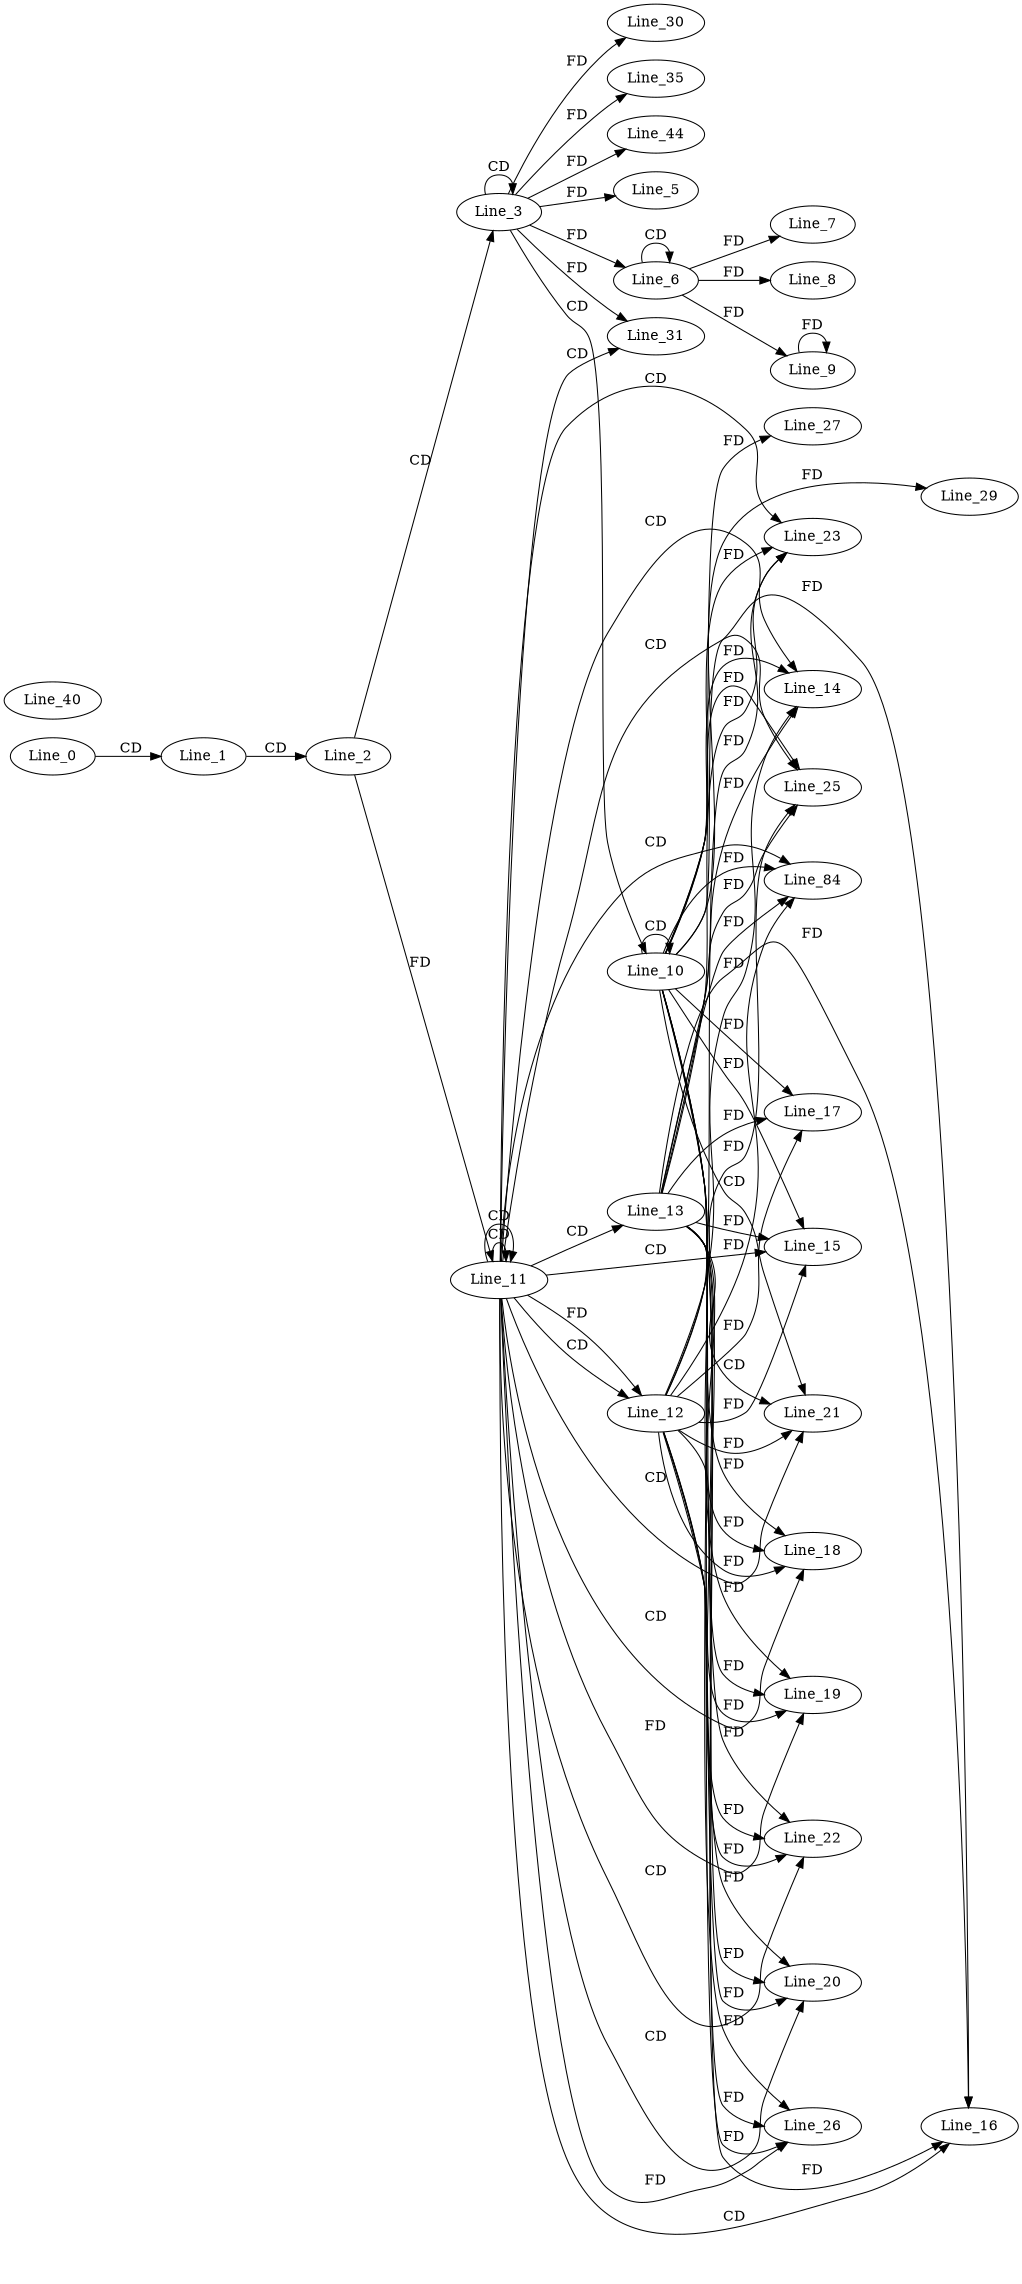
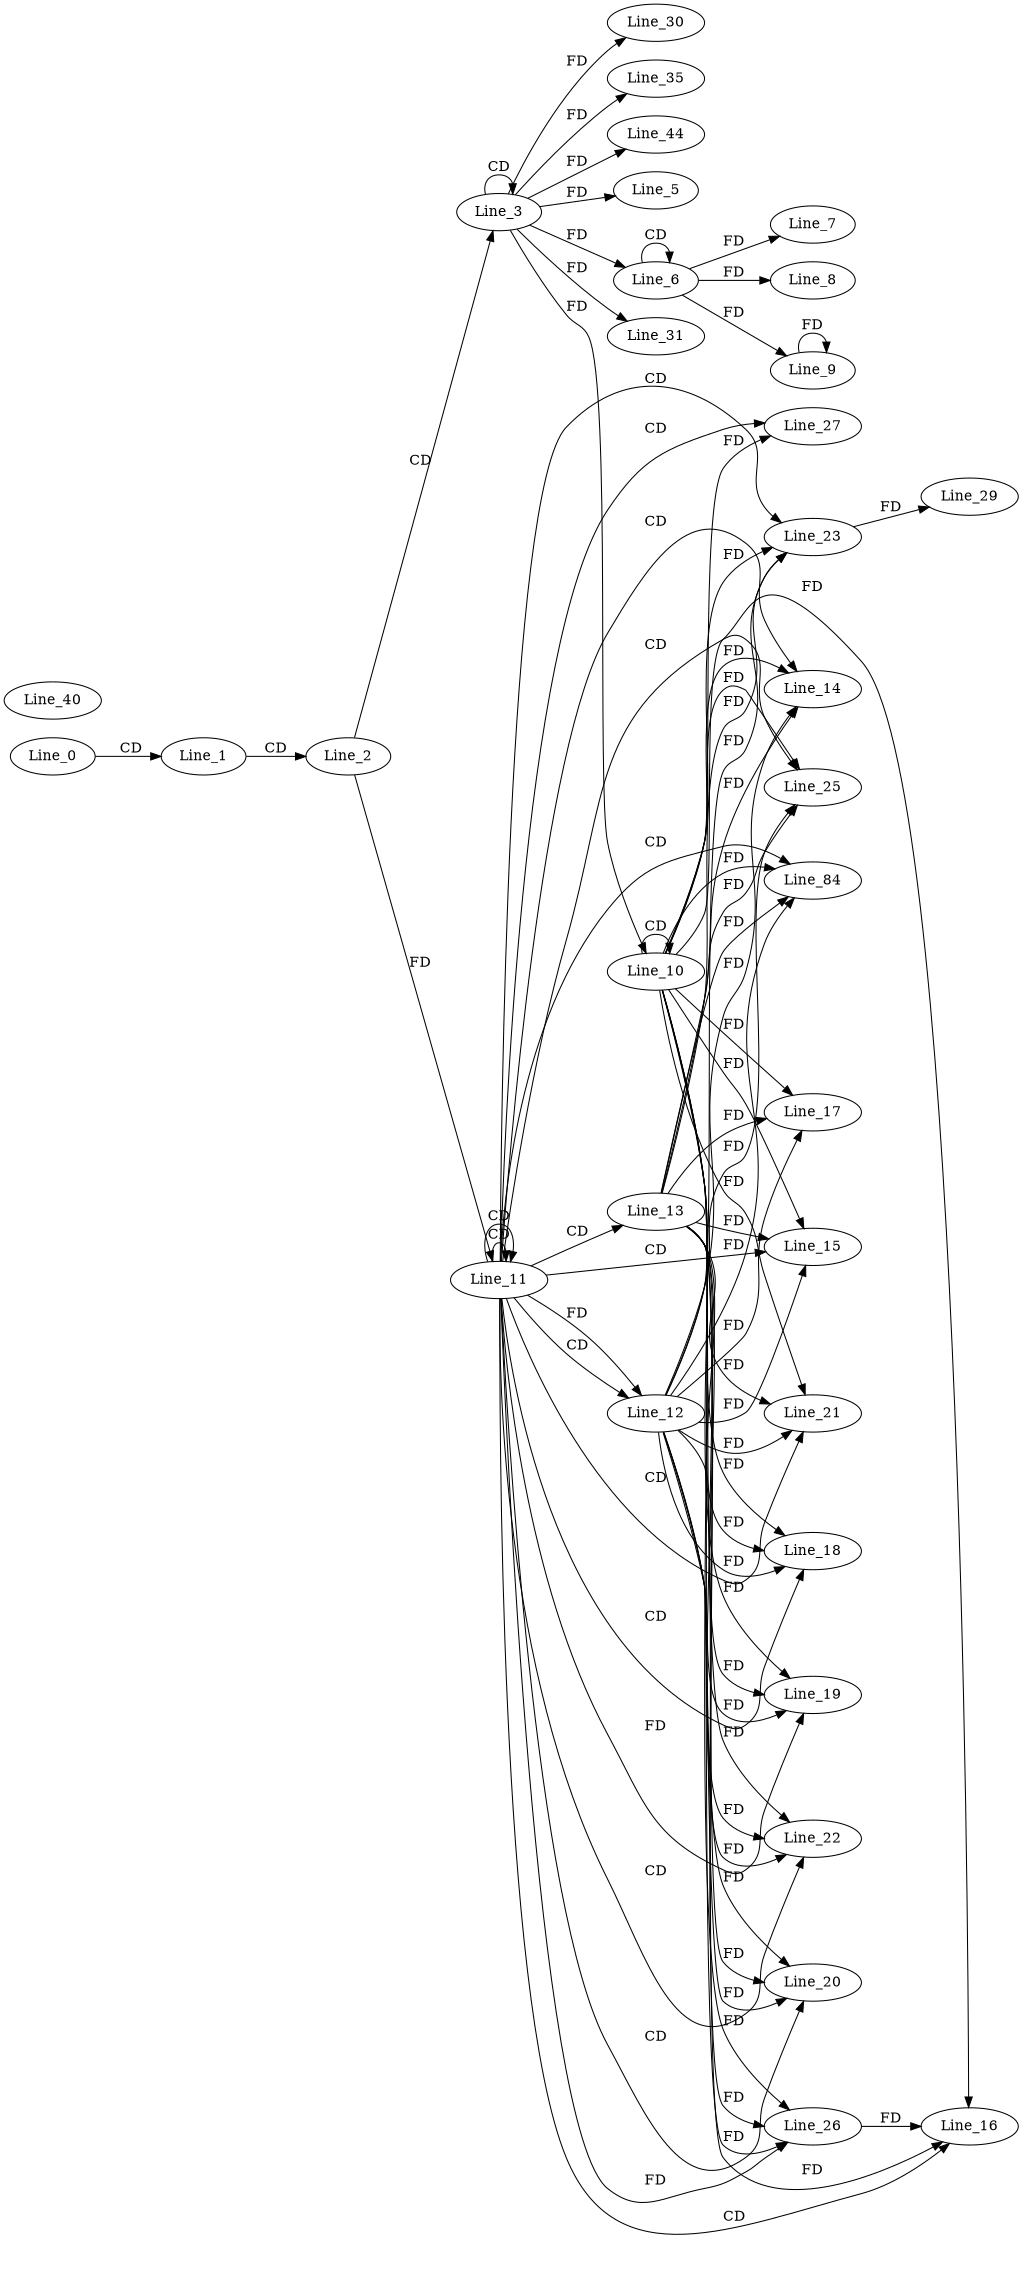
(578, 307) -> (578, 307)
(720, 552) -> (886, 518)
(515, 792) -> (535, 793)
(734, 1182) -> (734, 1182)
(924, 1358) -> (886, 2126)
(734, 1365) -> (734, 1365)
